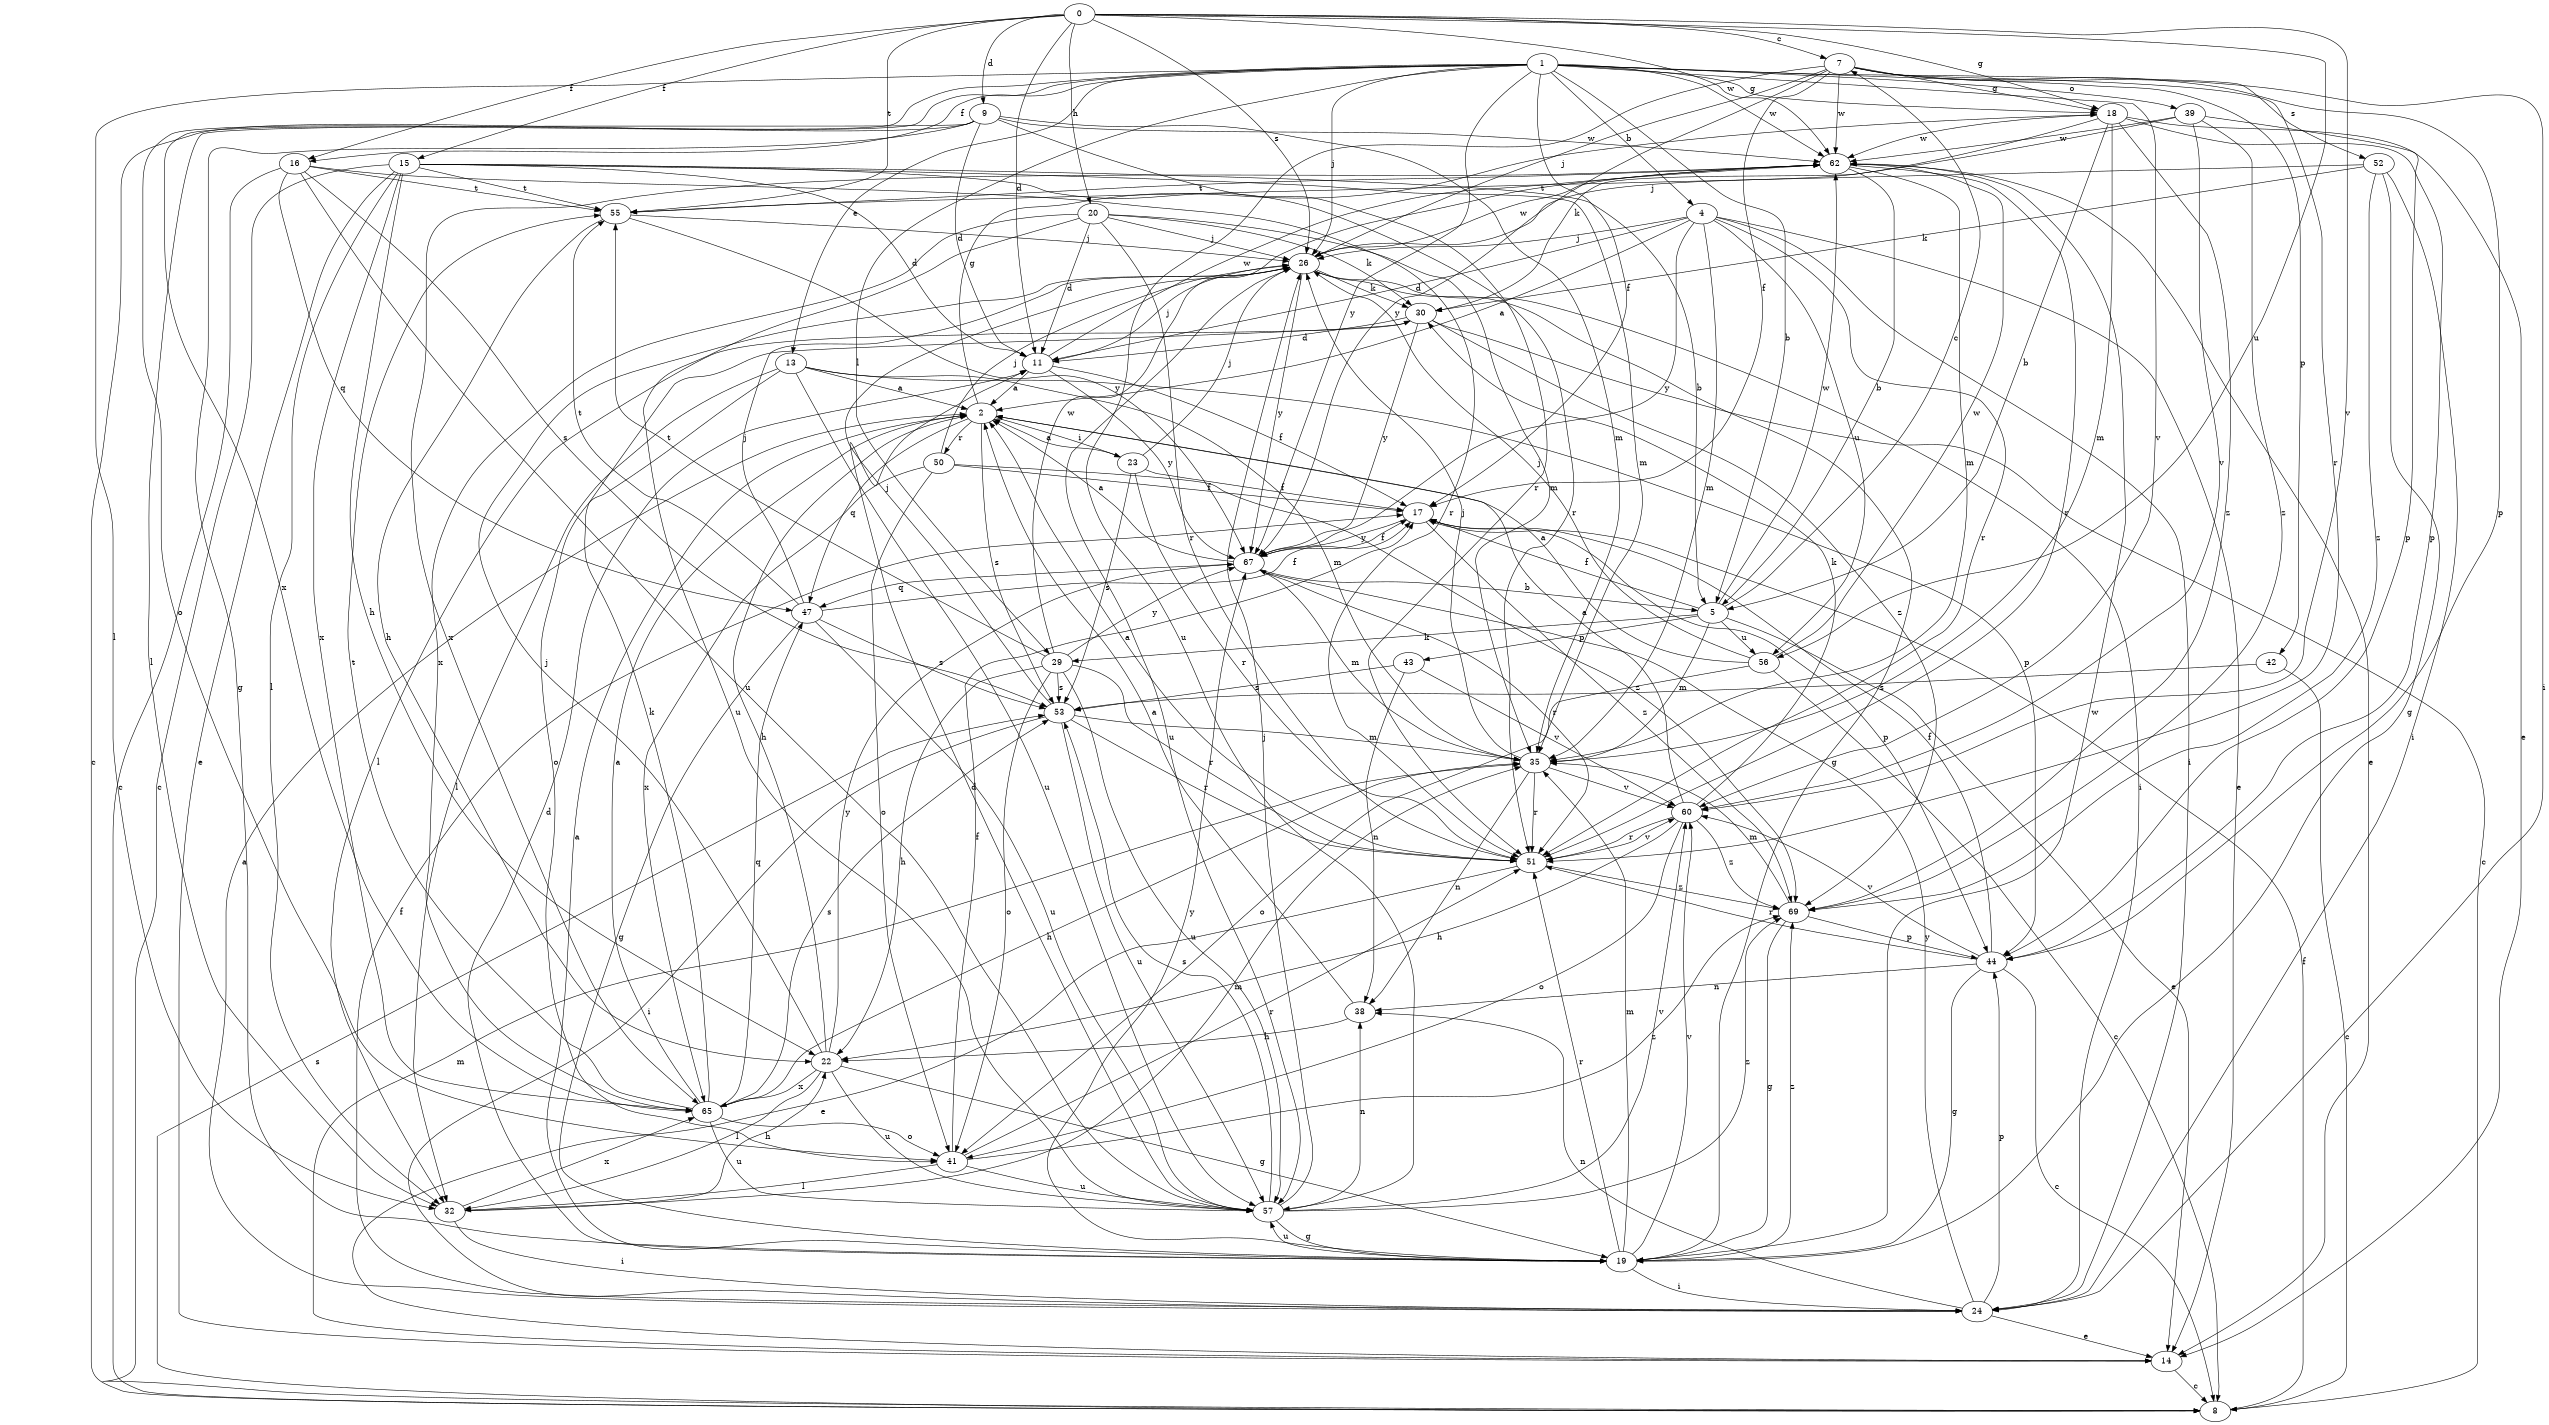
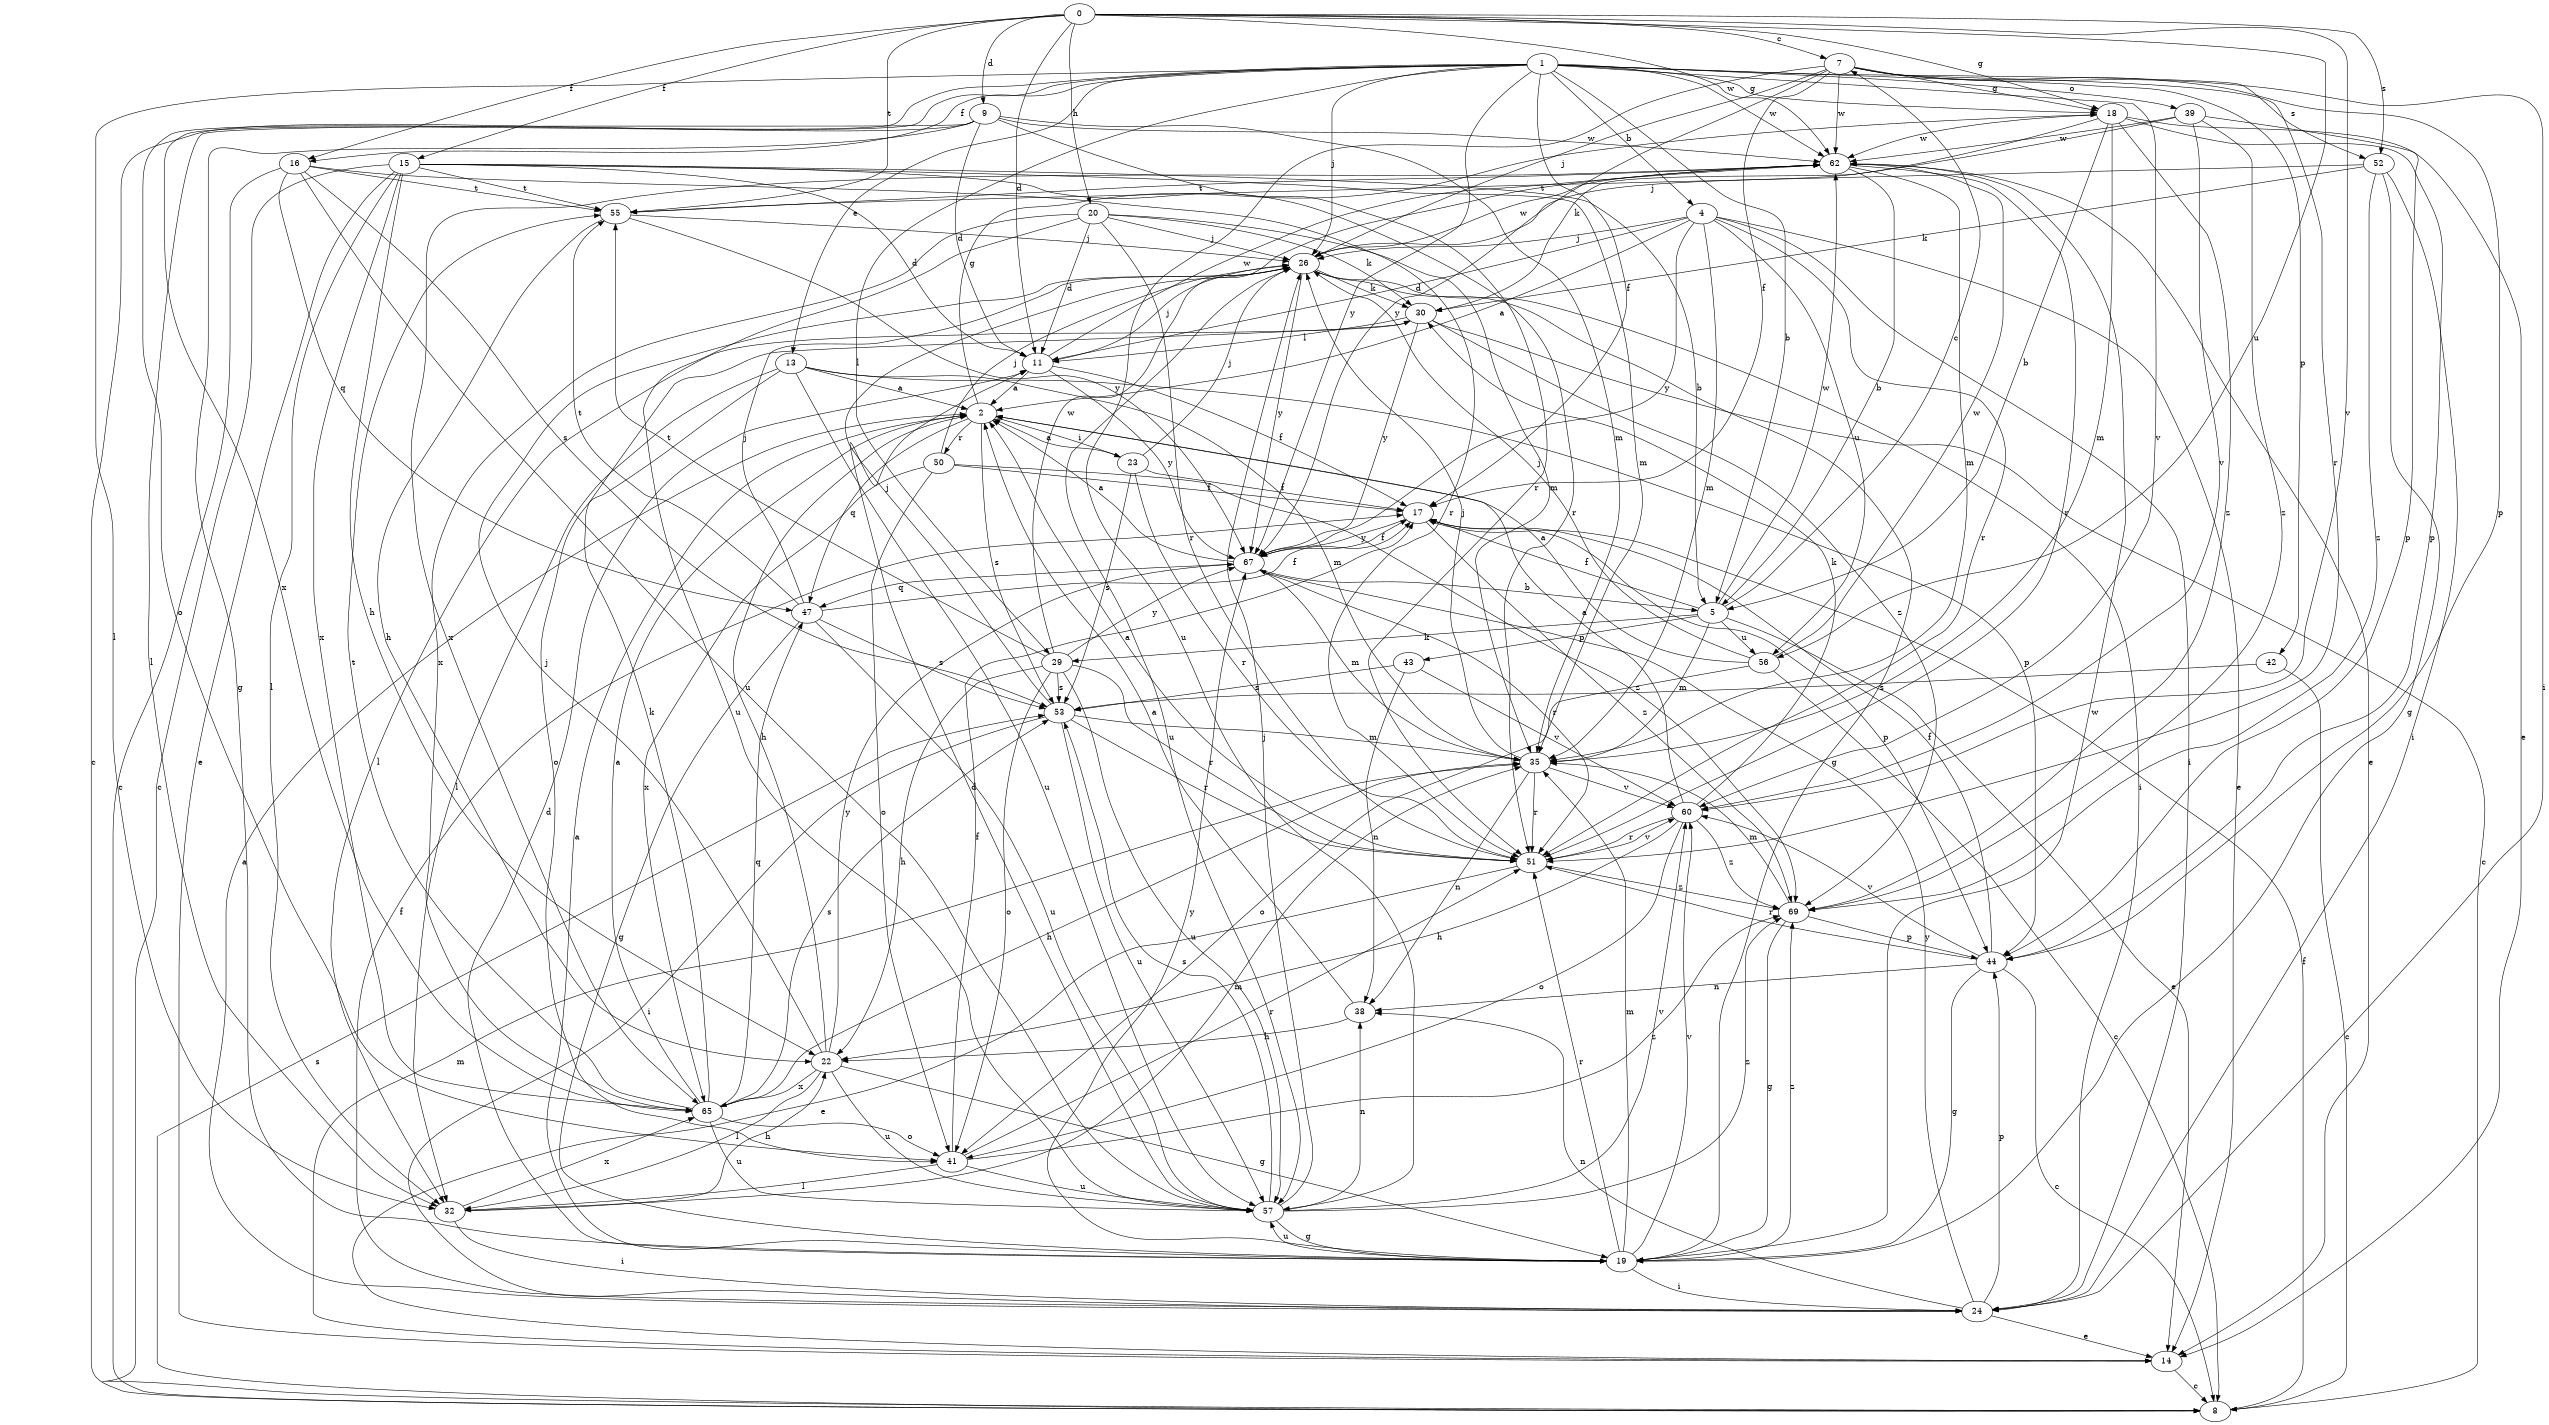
(1230, 100) -> (1786, 17)
(1305, 338) -> (1305, 338)
